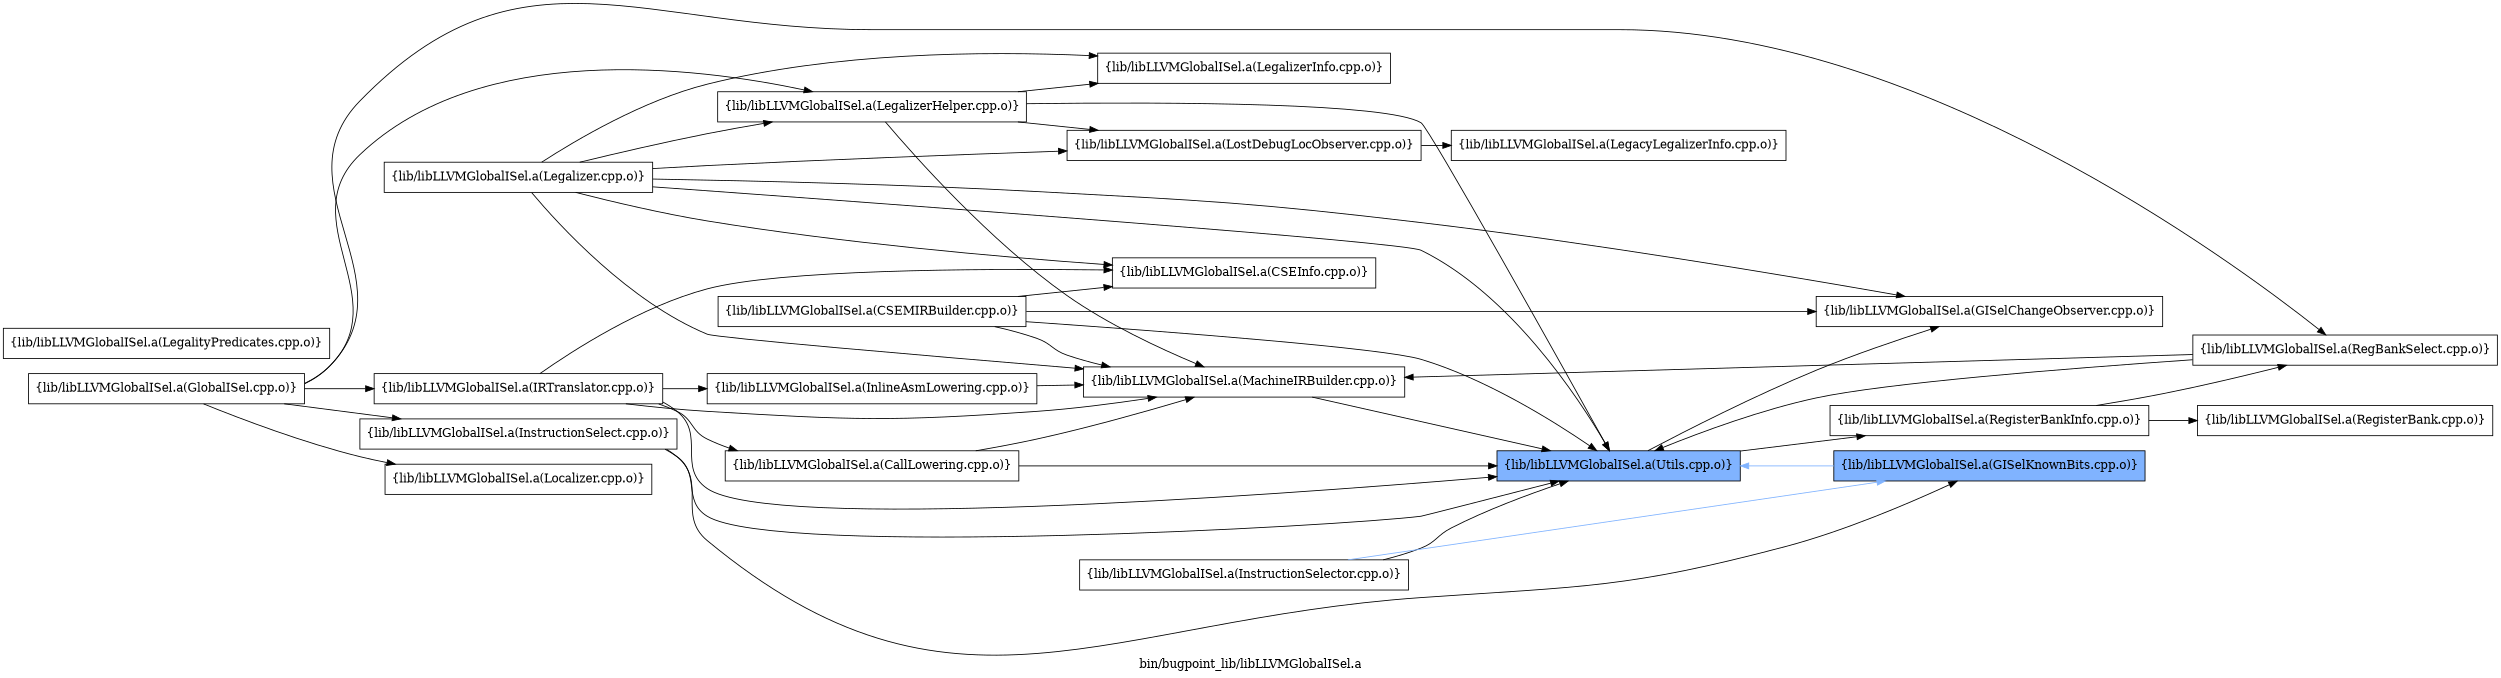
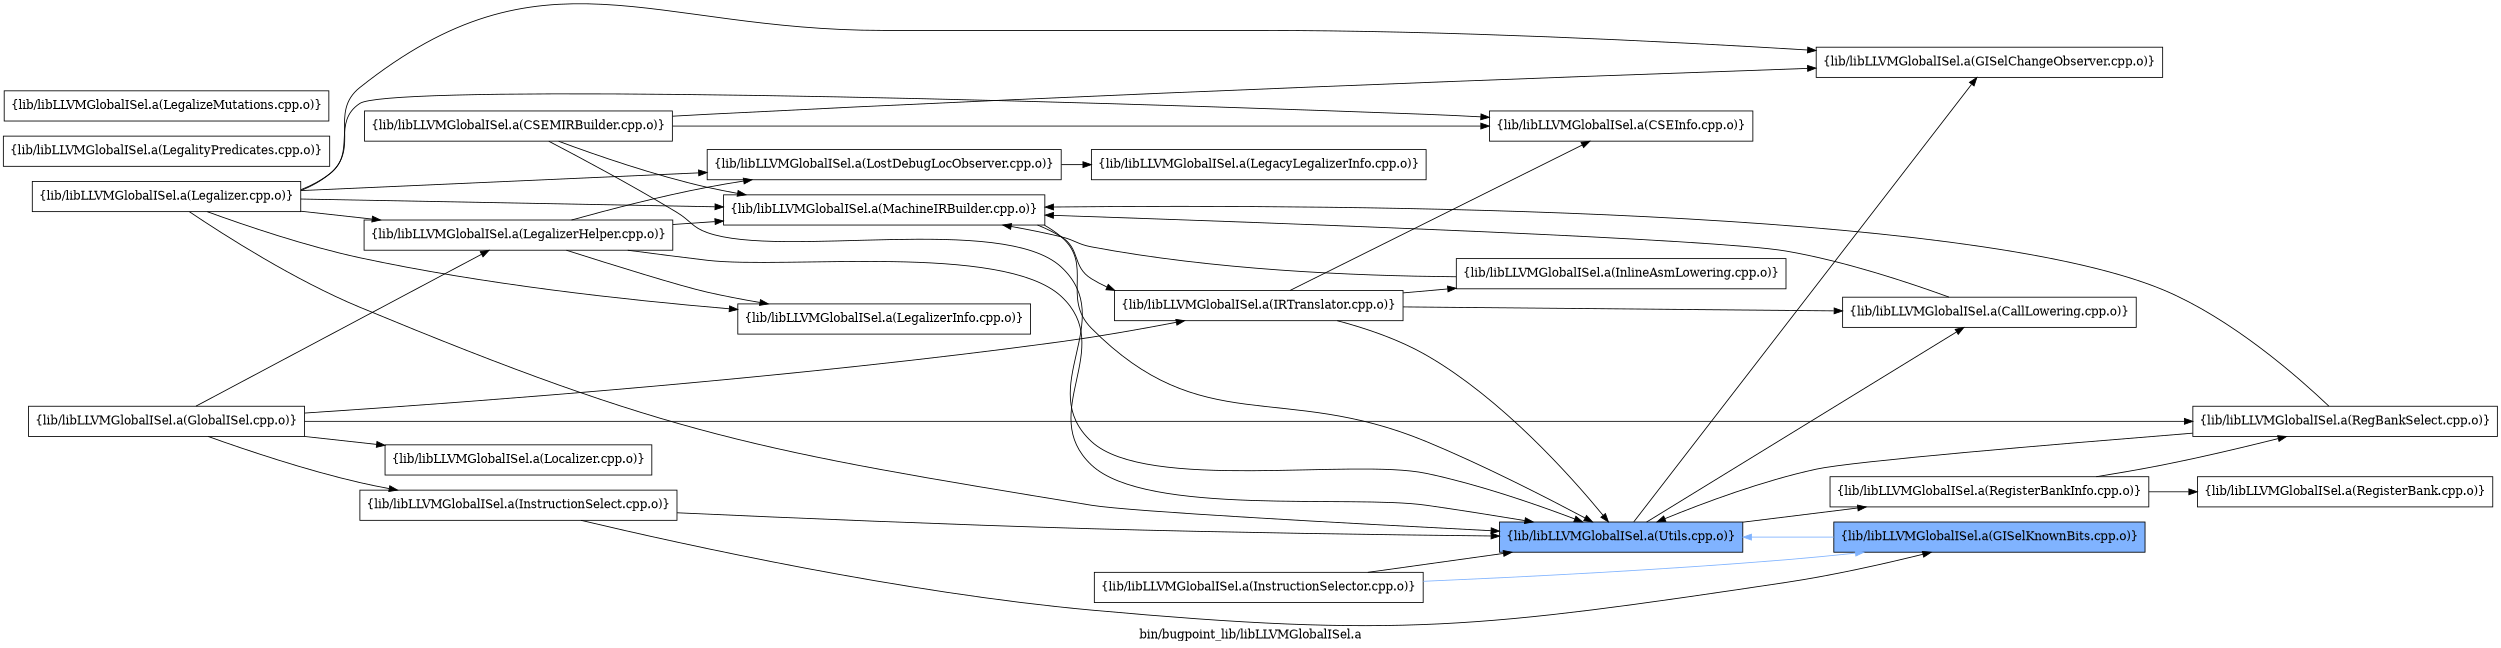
none -> (167, 106)
(887, 418) -> (1083, 271)
(1254, 466) -> (1802, 427)
